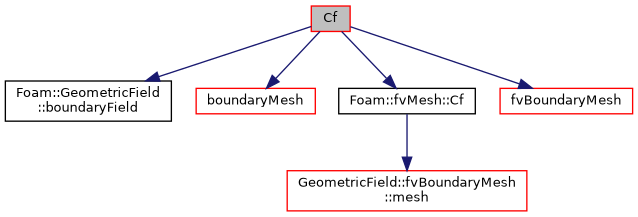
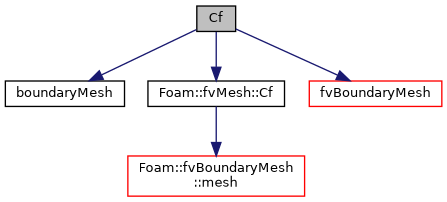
(331, 19) -> (216, 19)
(88, 101) -> none
(256, 101) -> (65, 94)
(407, 191) -> (216, 176)
